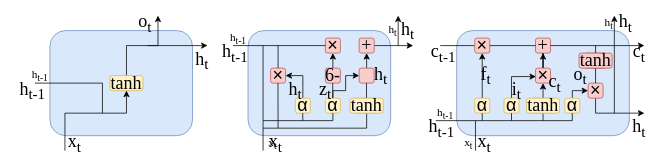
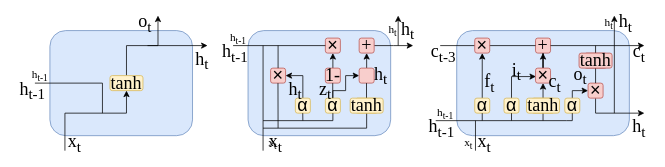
(443, 53) -> (443, 53)
(333, 75) -> (333, 75)
(486, 75) -> (489, 83)
(516, 90) -> (516, 72)
